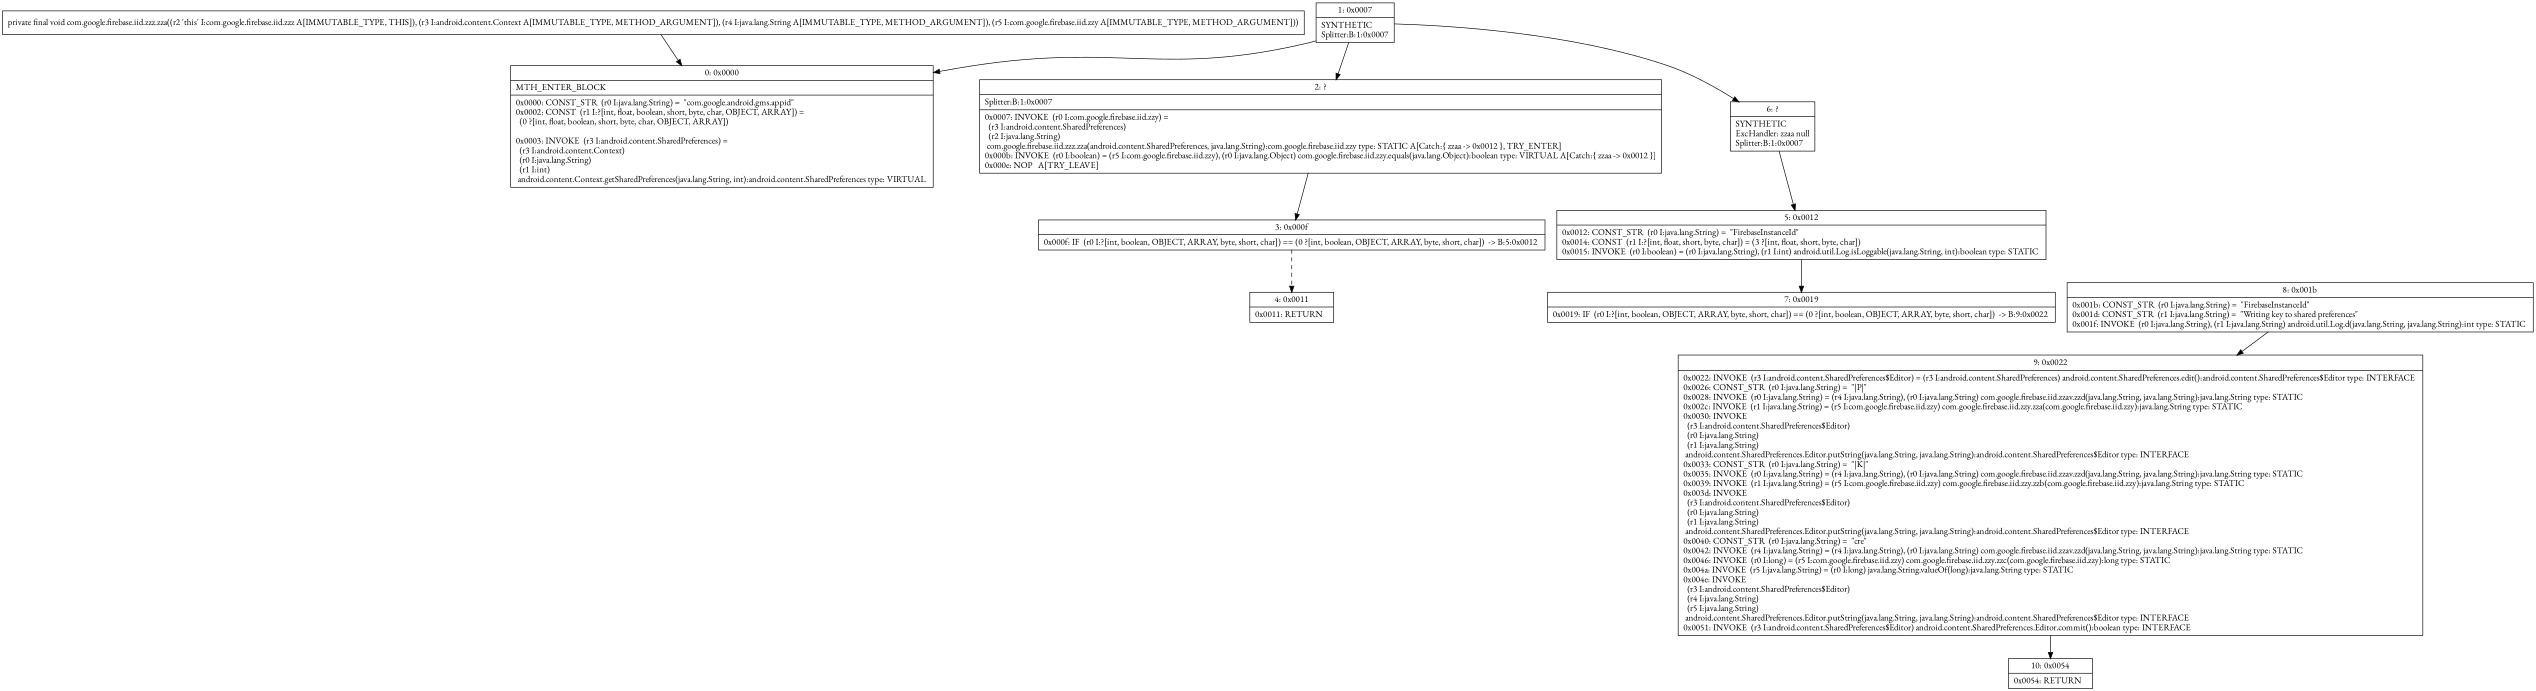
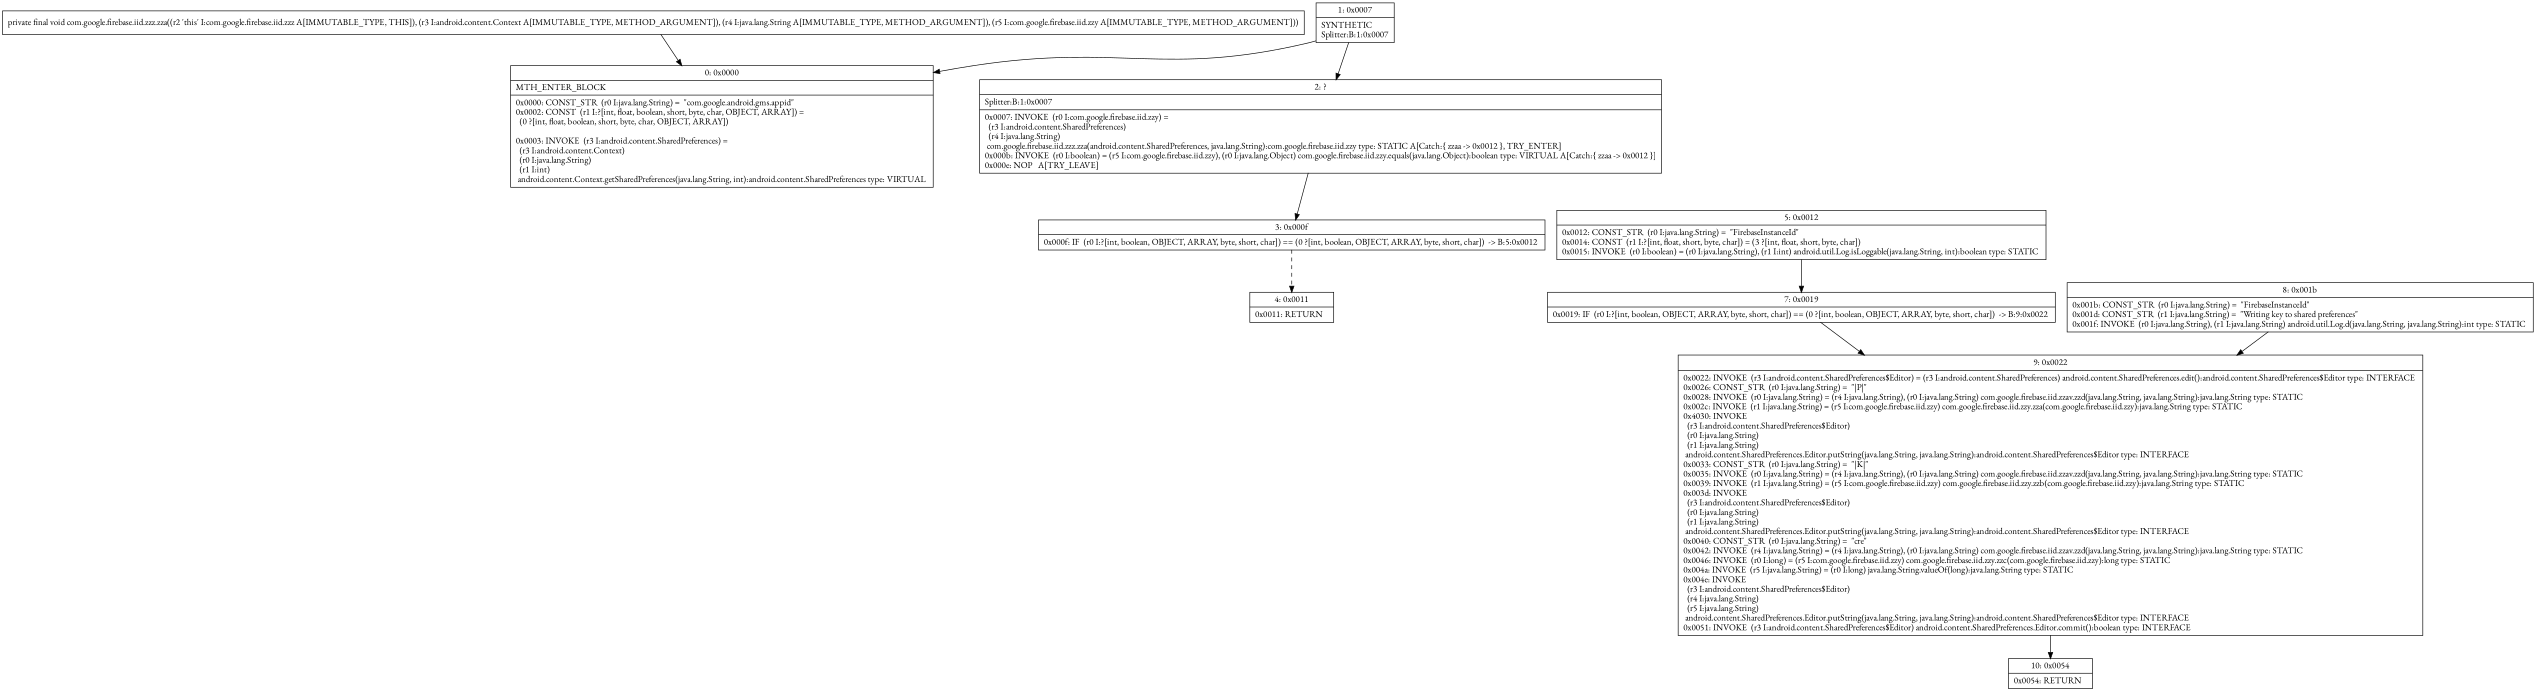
(1773, 126) -> none
(1023, 136) -> (1023, 136)
none -> (1840, 337)
(1717, 416) -> (1717, 416)
